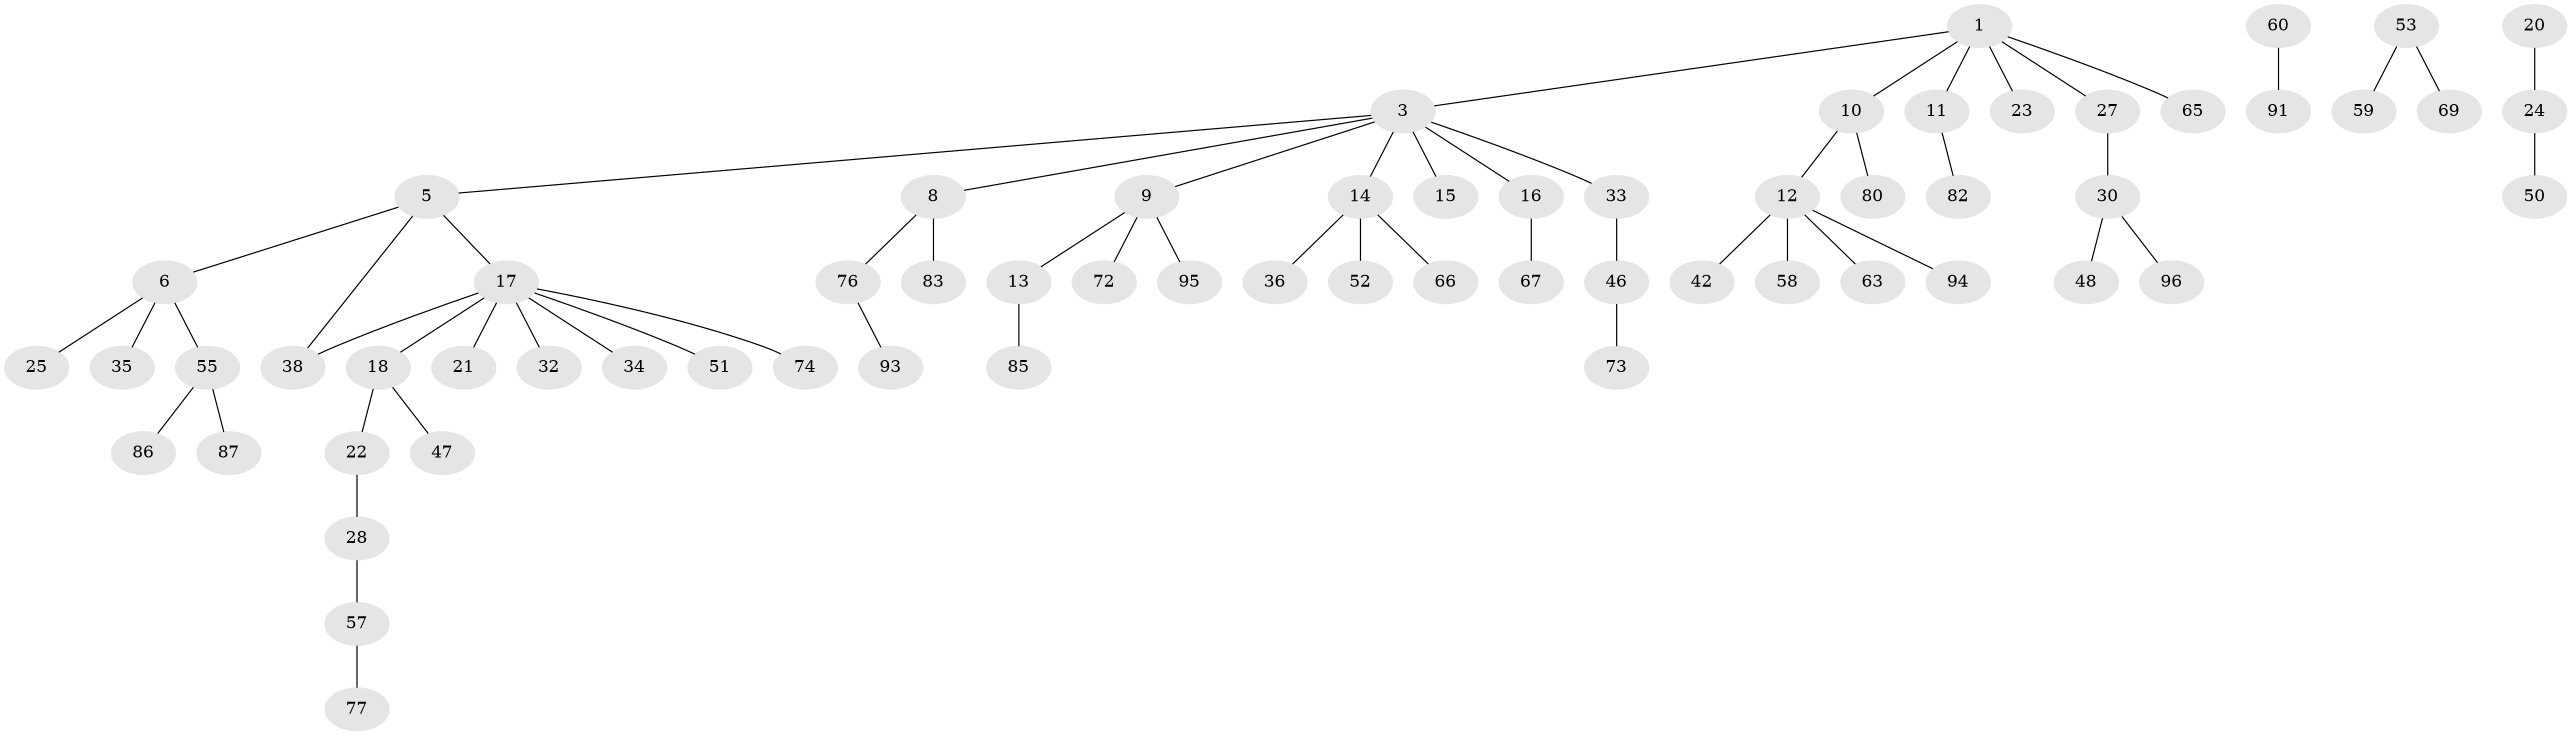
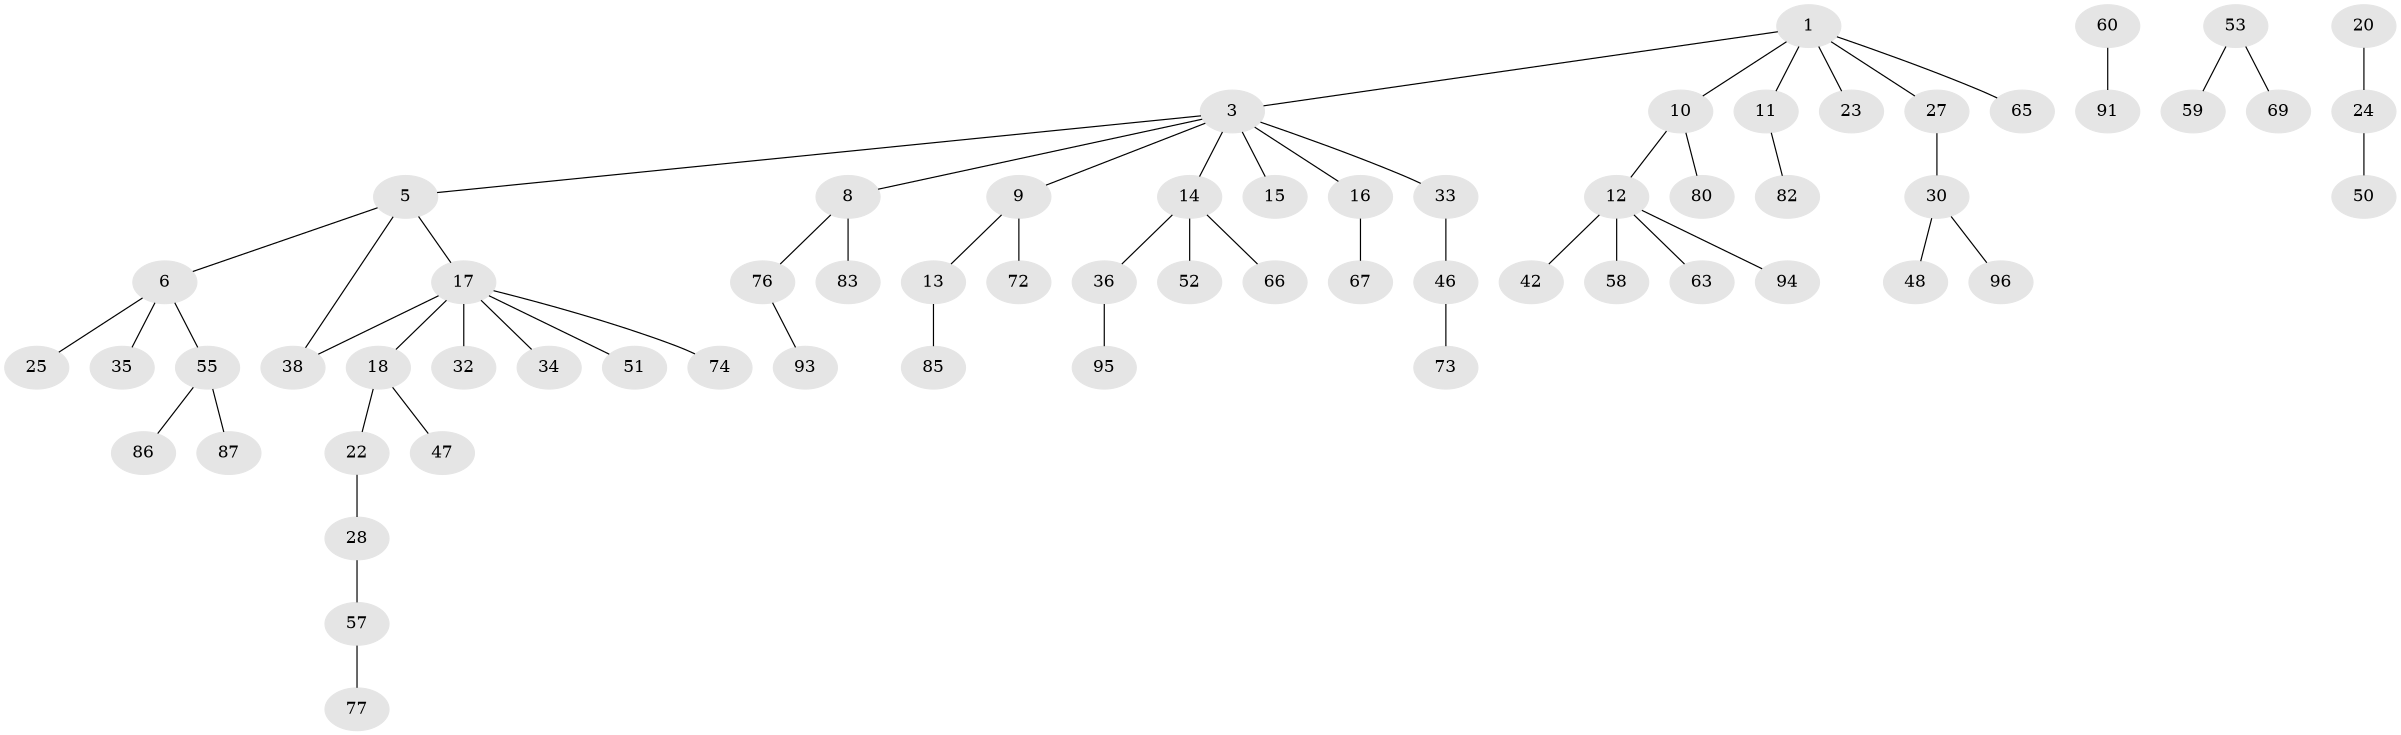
(1168, 240) -> (1104, 325)
(464, 368) -> none
